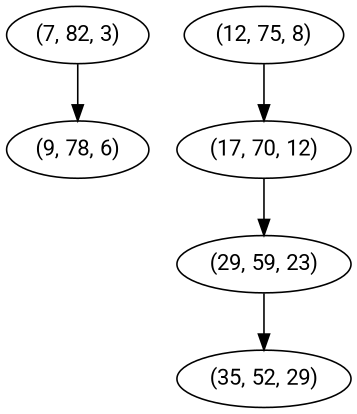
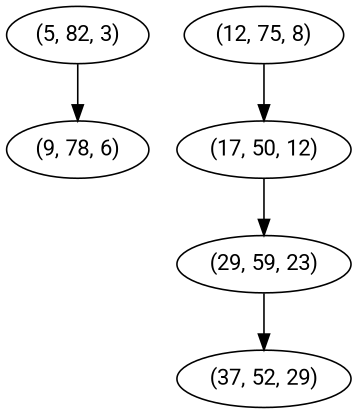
(78, 35) -> (78, 35)
(264, 150) -> (264, 150)
(264, 379) -> (264, 379)
